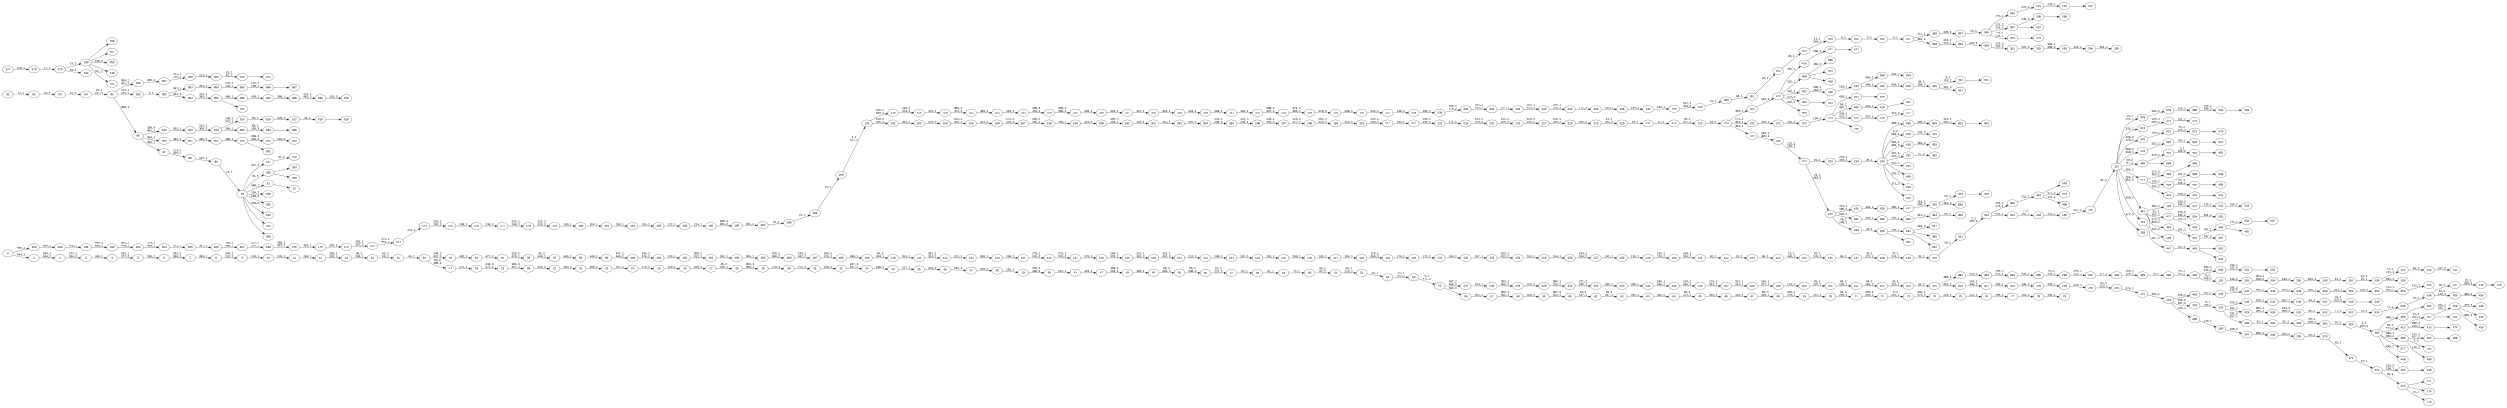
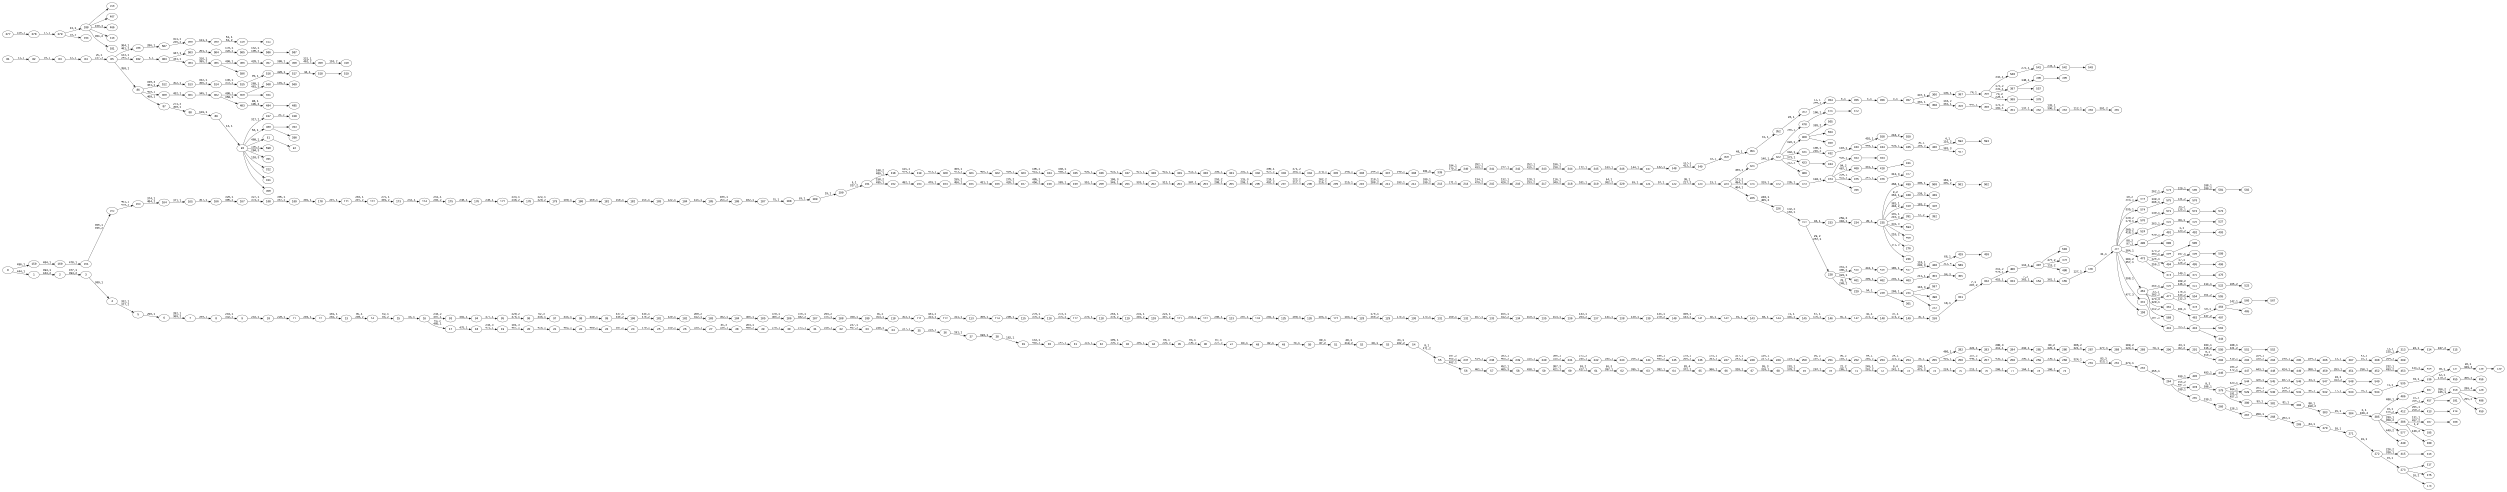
(228, 130) -> (228, 100)
